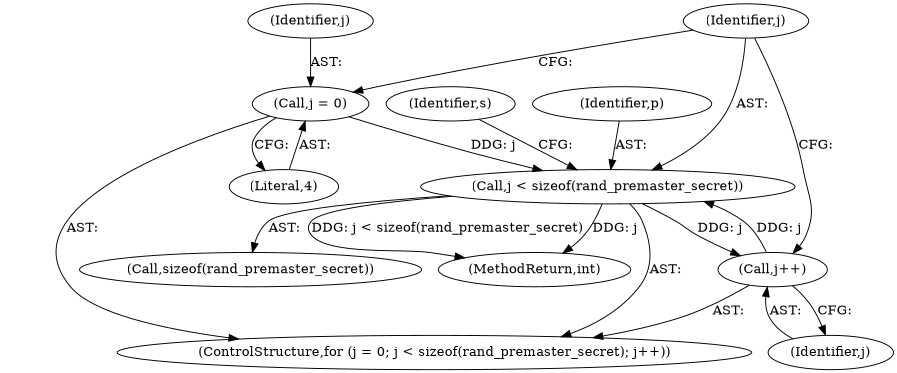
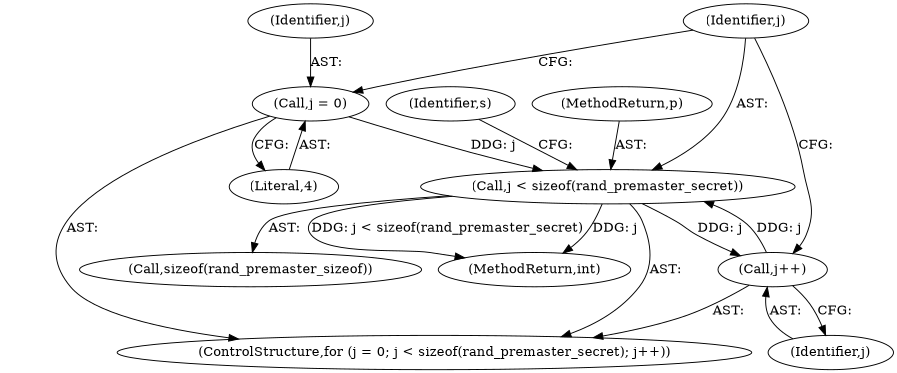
(622, 104) -> (622, 104)
(251, 270) -> (251, 270)
